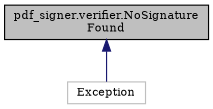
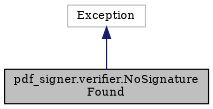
(107, 66) -> (107, 54)
